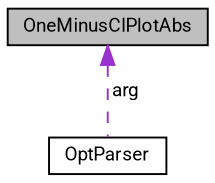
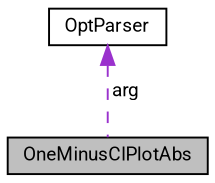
(108, 101) -> (108, 101)
